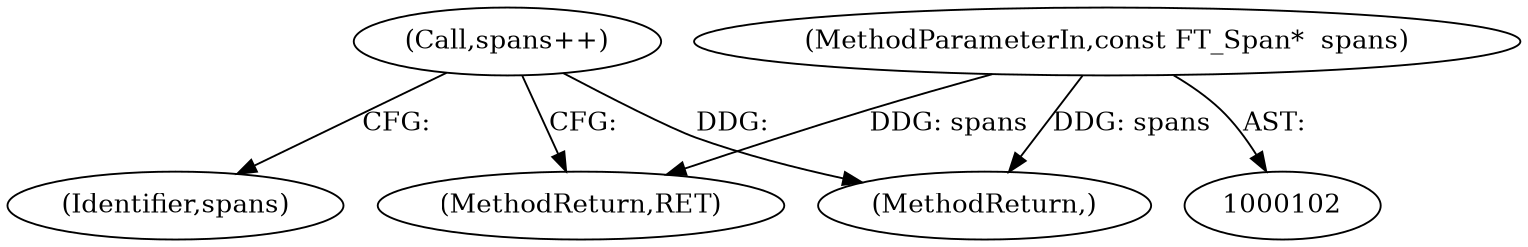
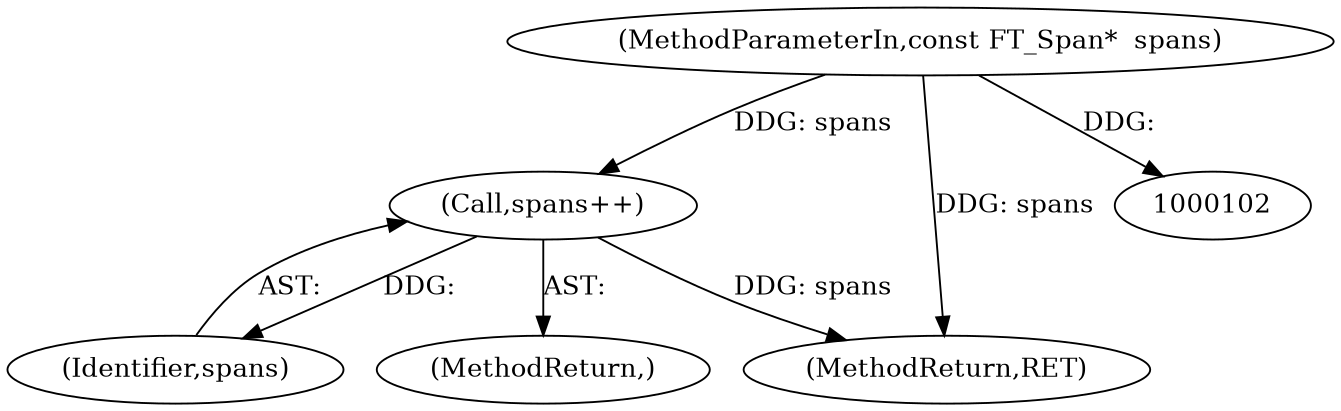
(1052, 116) -> (719, 116)
(401, 124) -> (424, 288)
(588, 124) -> (814, 288)
(737, 124) -> (579, 288)
(1279, 124) -> (1123, 124)
none -> (281, 261)
